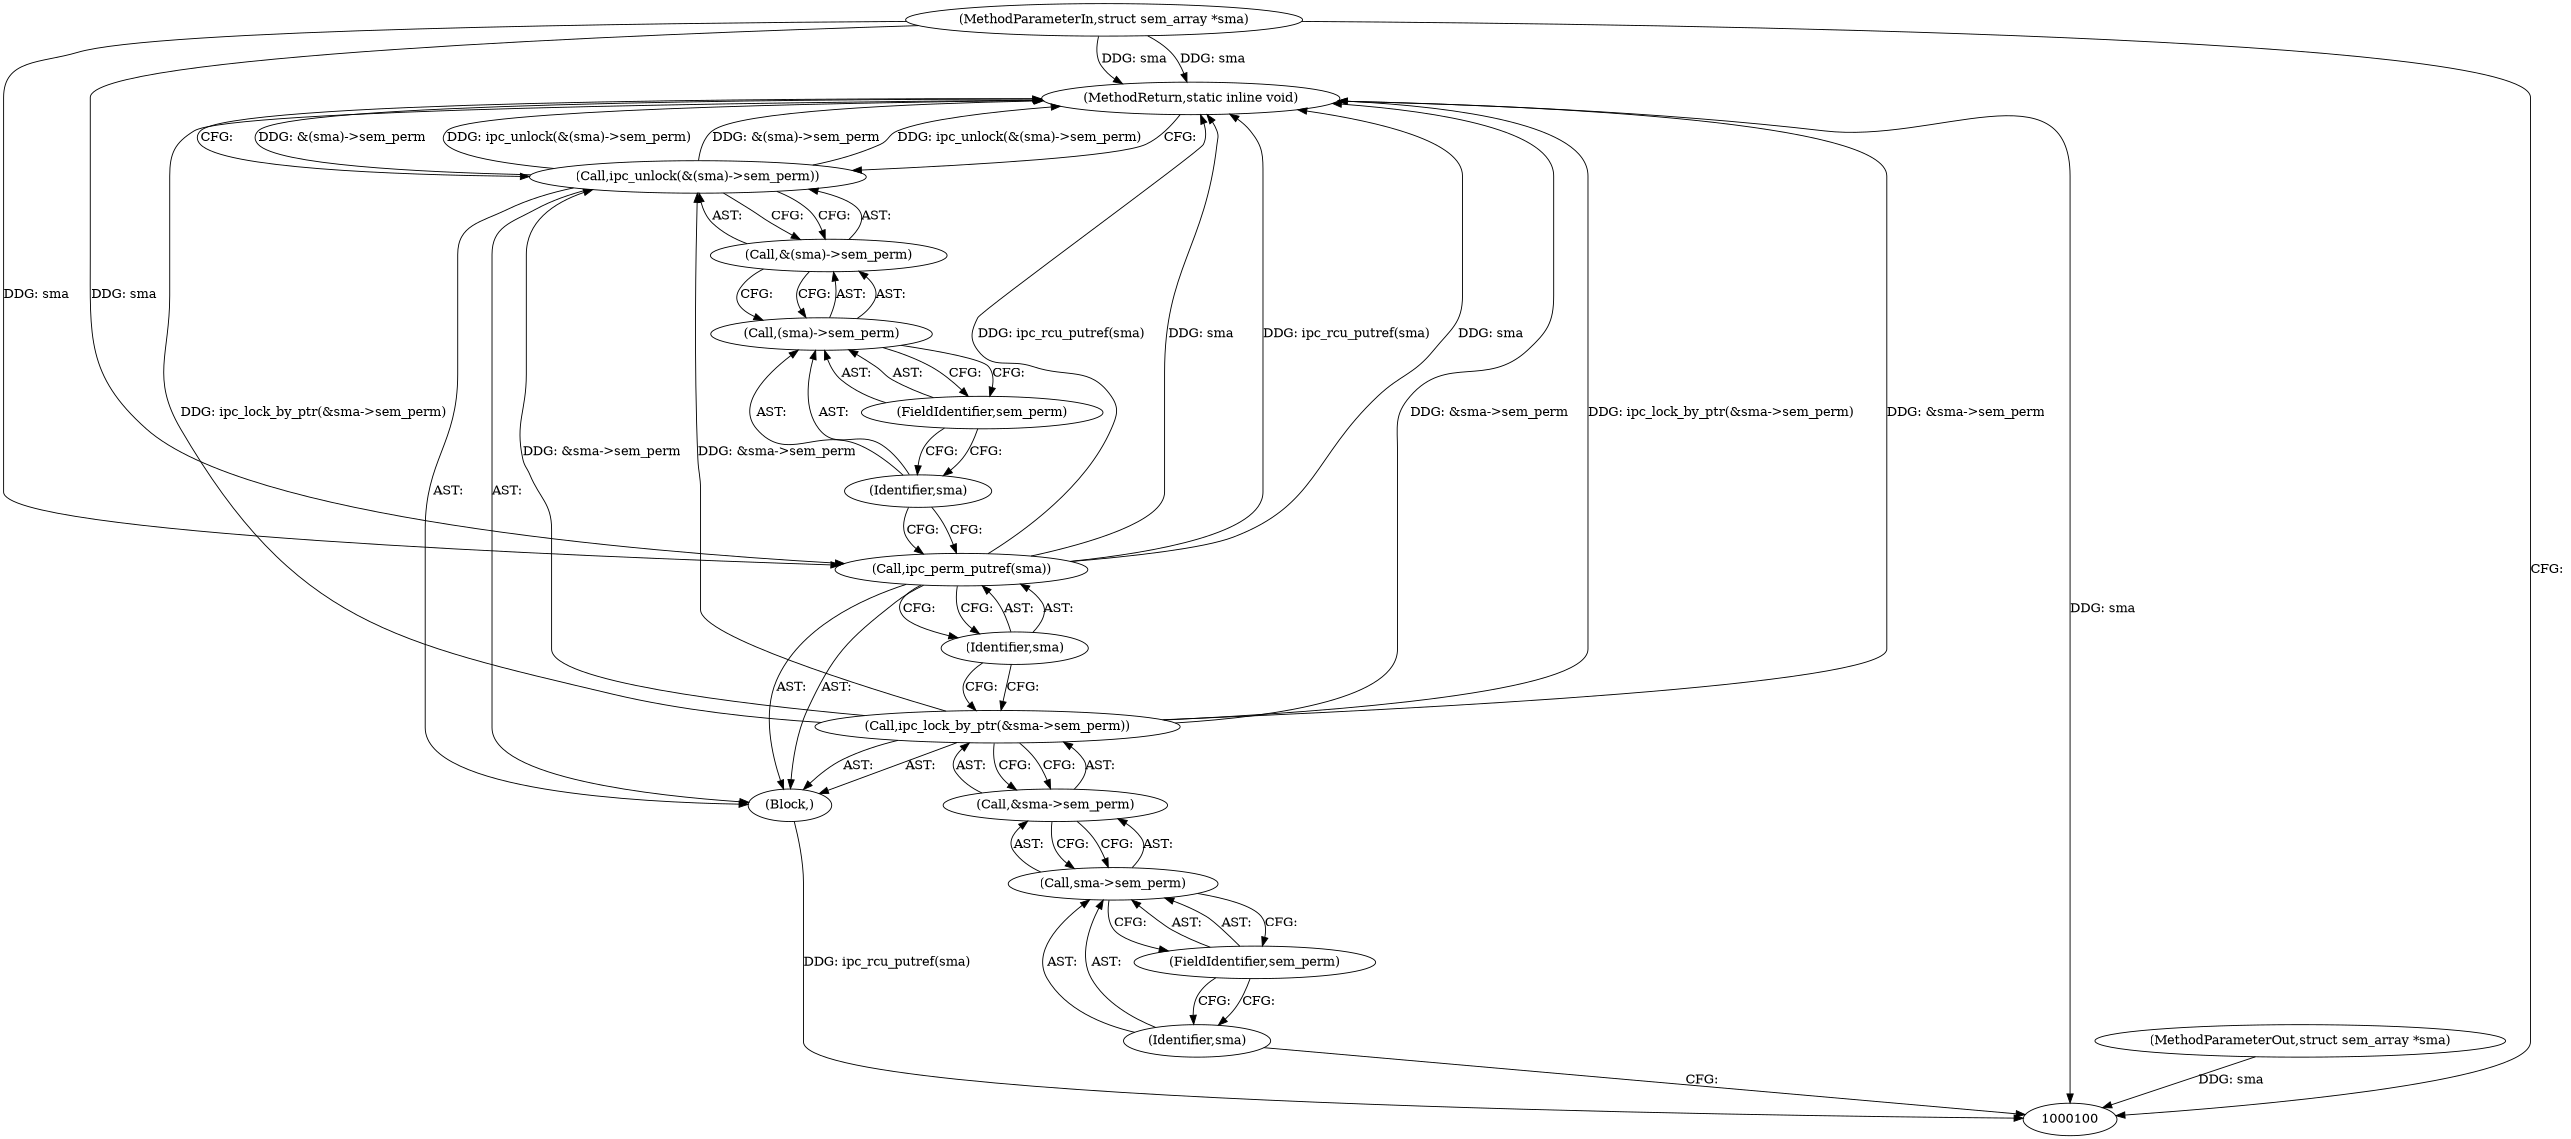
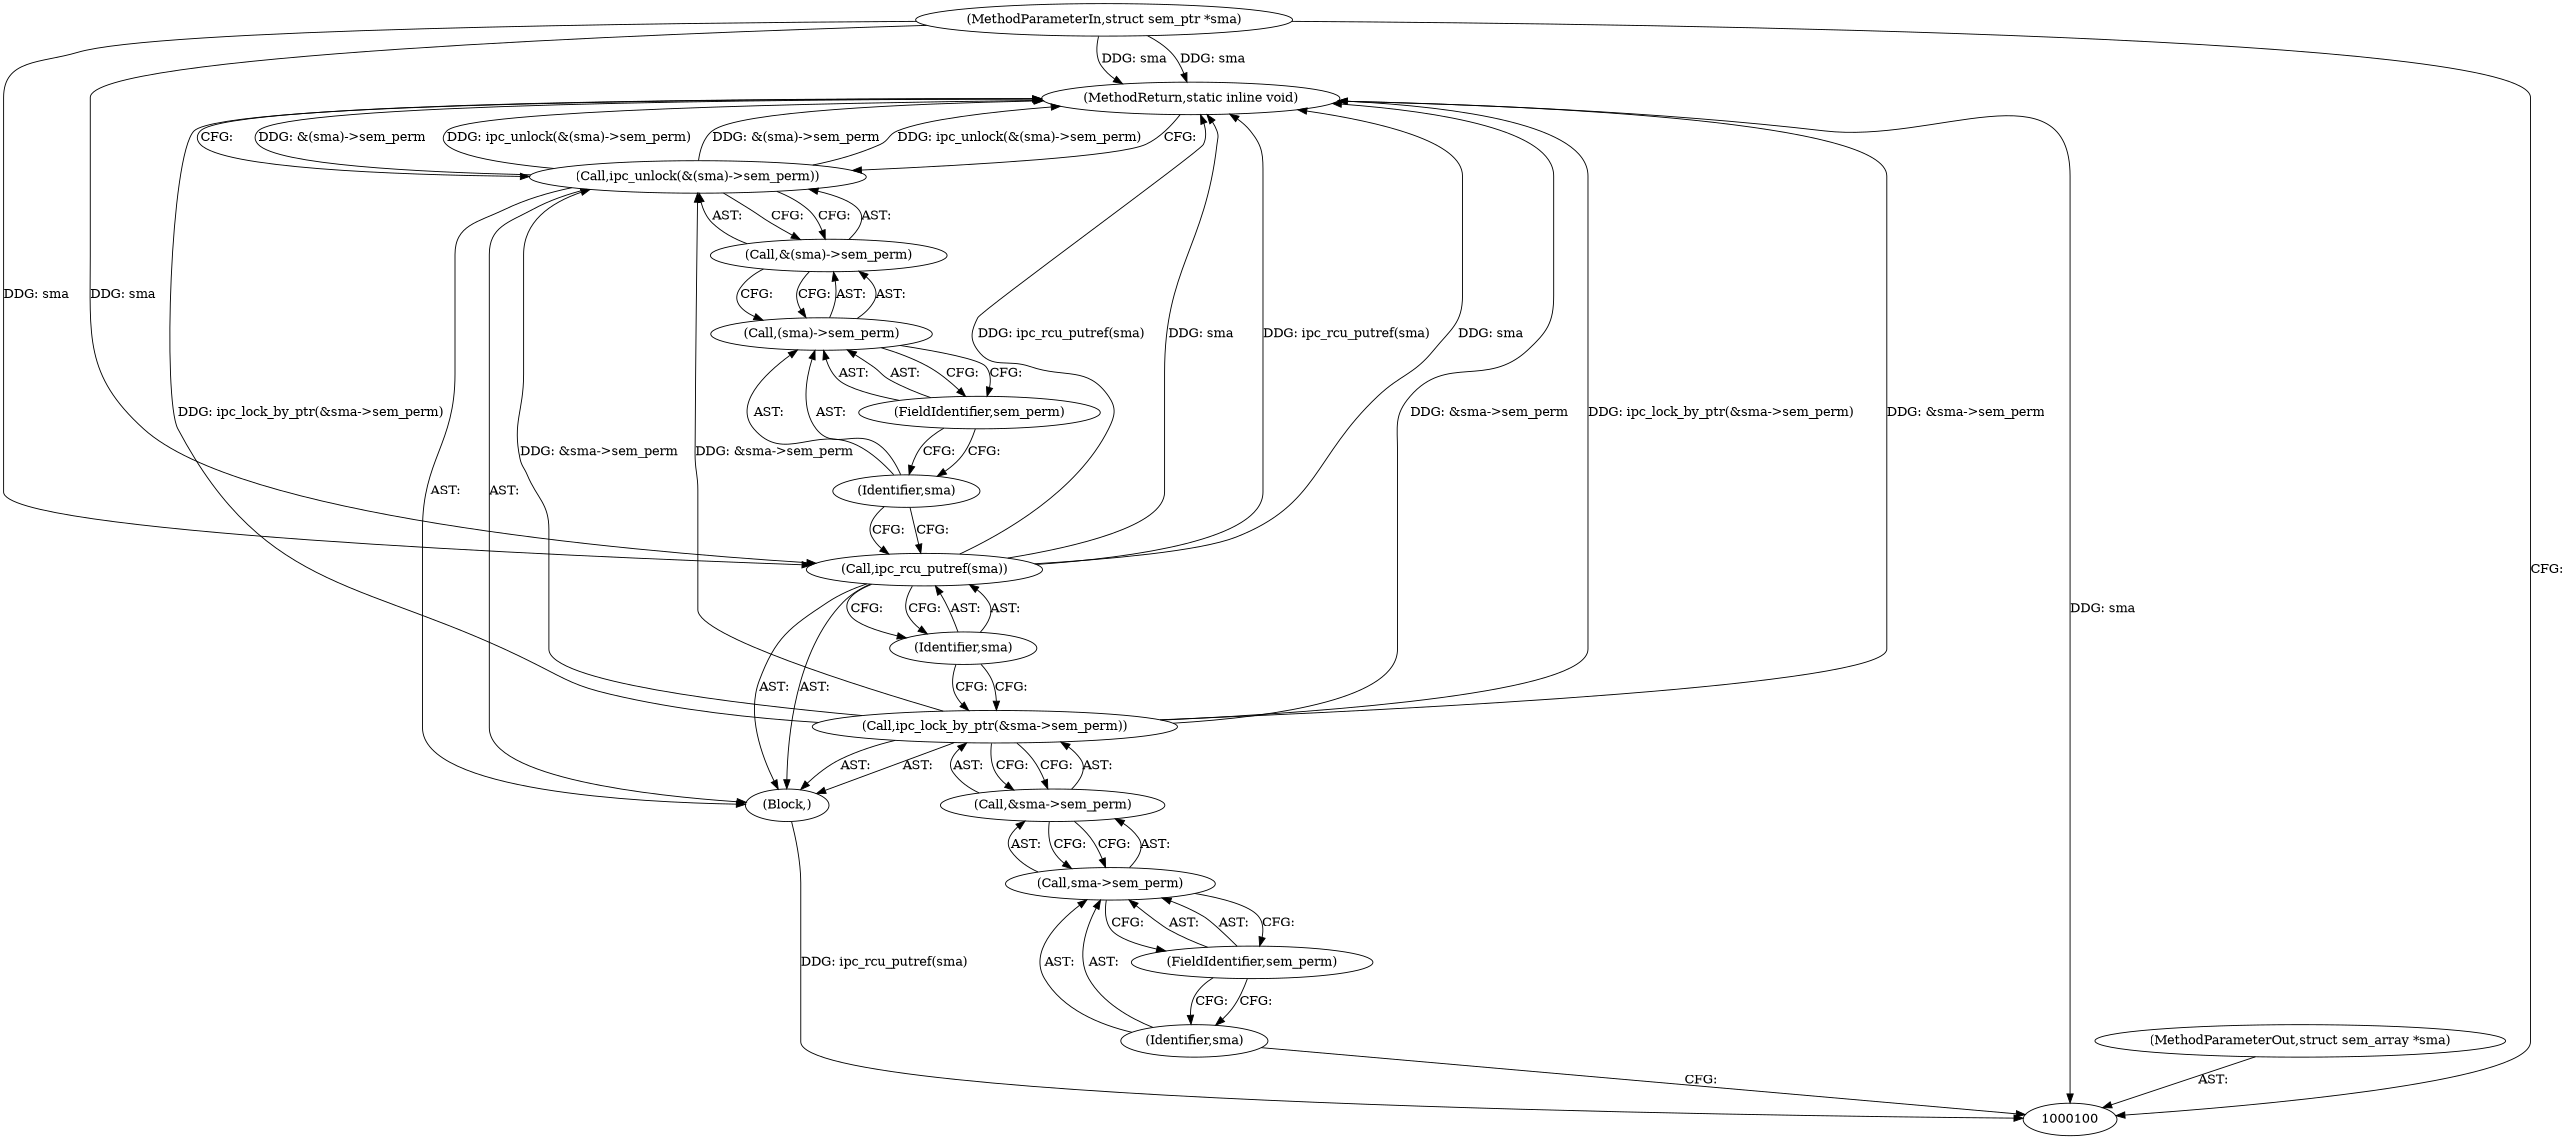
(1104, 20) -> (1104, 20)
(961, 570) -> (924, 570)
(2231, 1080) -> (2215, 1080)
